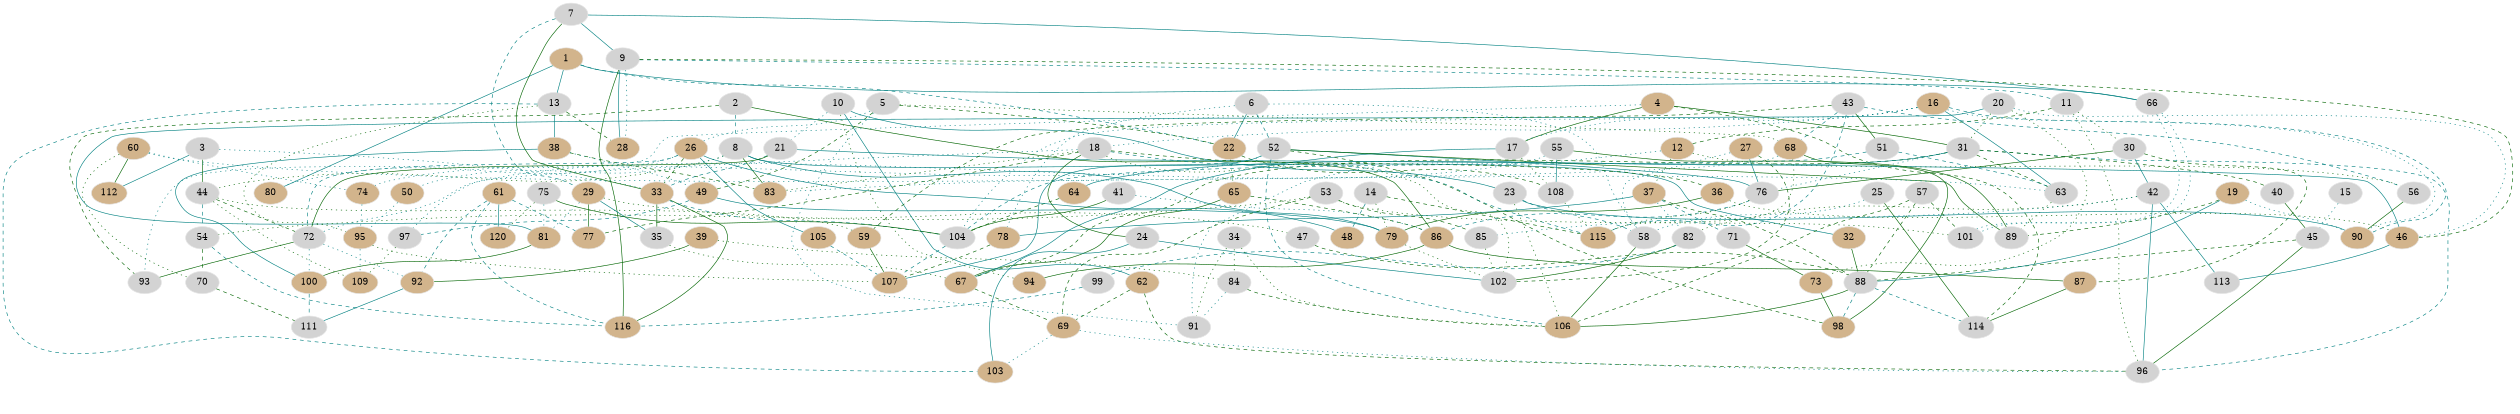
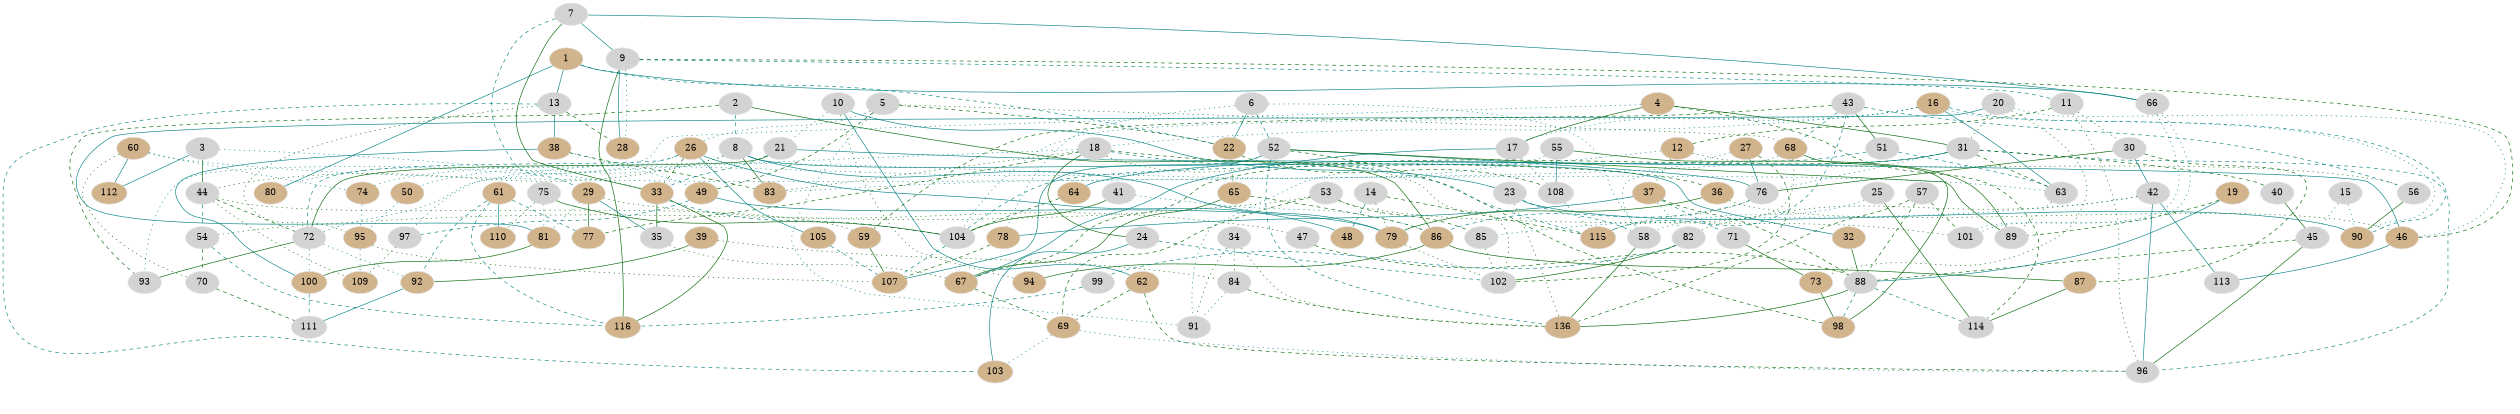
(121, 171) -> (121, 171)
(2277, 211) -> (2351, 215)
(498, 238) -> (498, 238)
(1312, 261) -> (1312, 261)
(1563, 327) -> (1563, 327)
